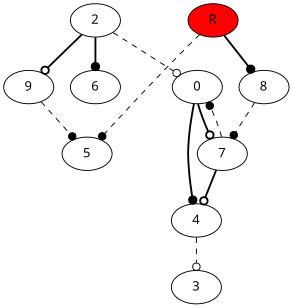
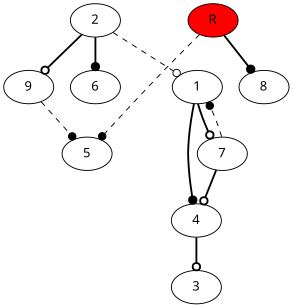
(197, 87) -> (197, 87)
(245, 117) -> none
(196, 250) -> (196, 250)
